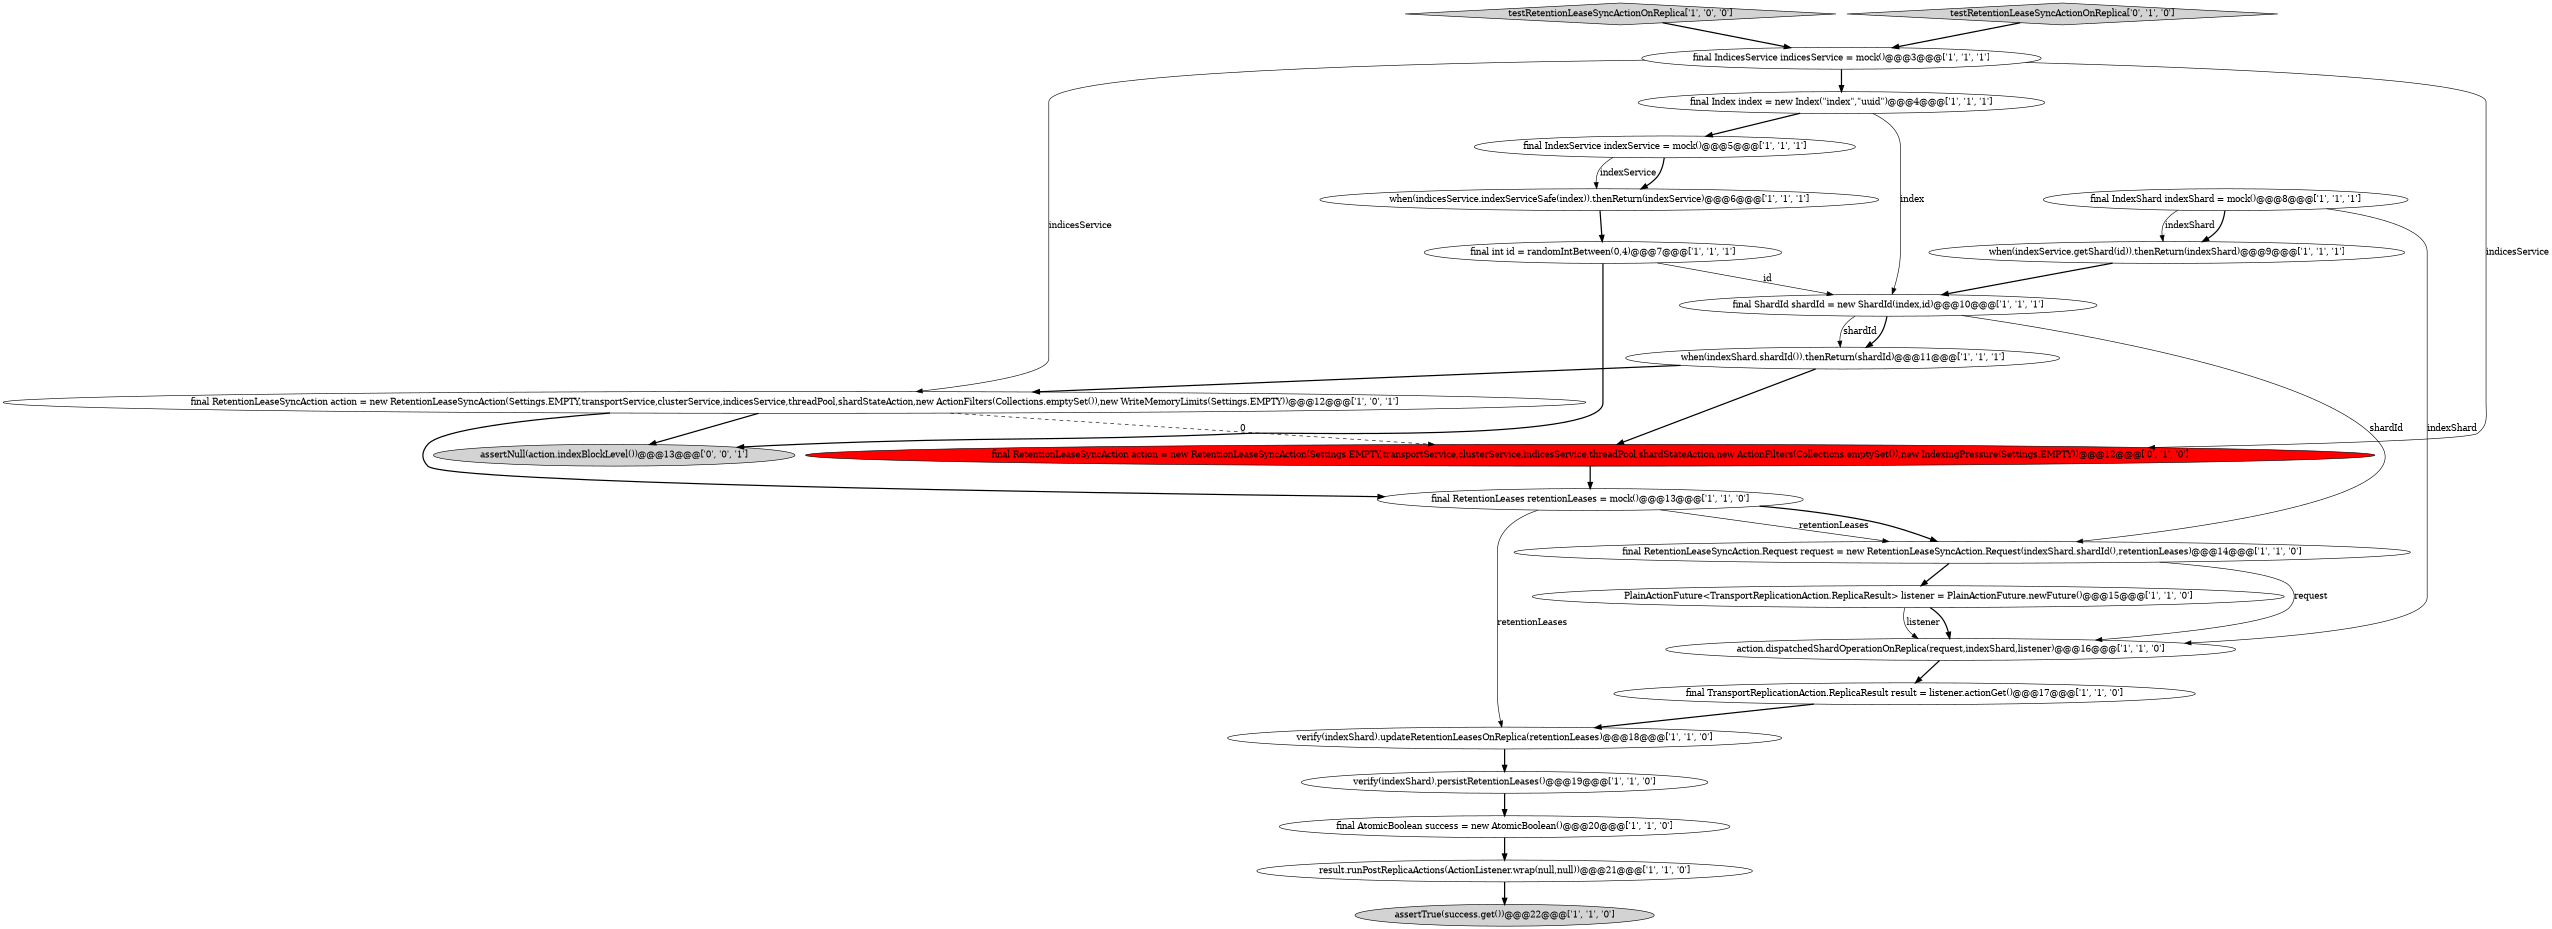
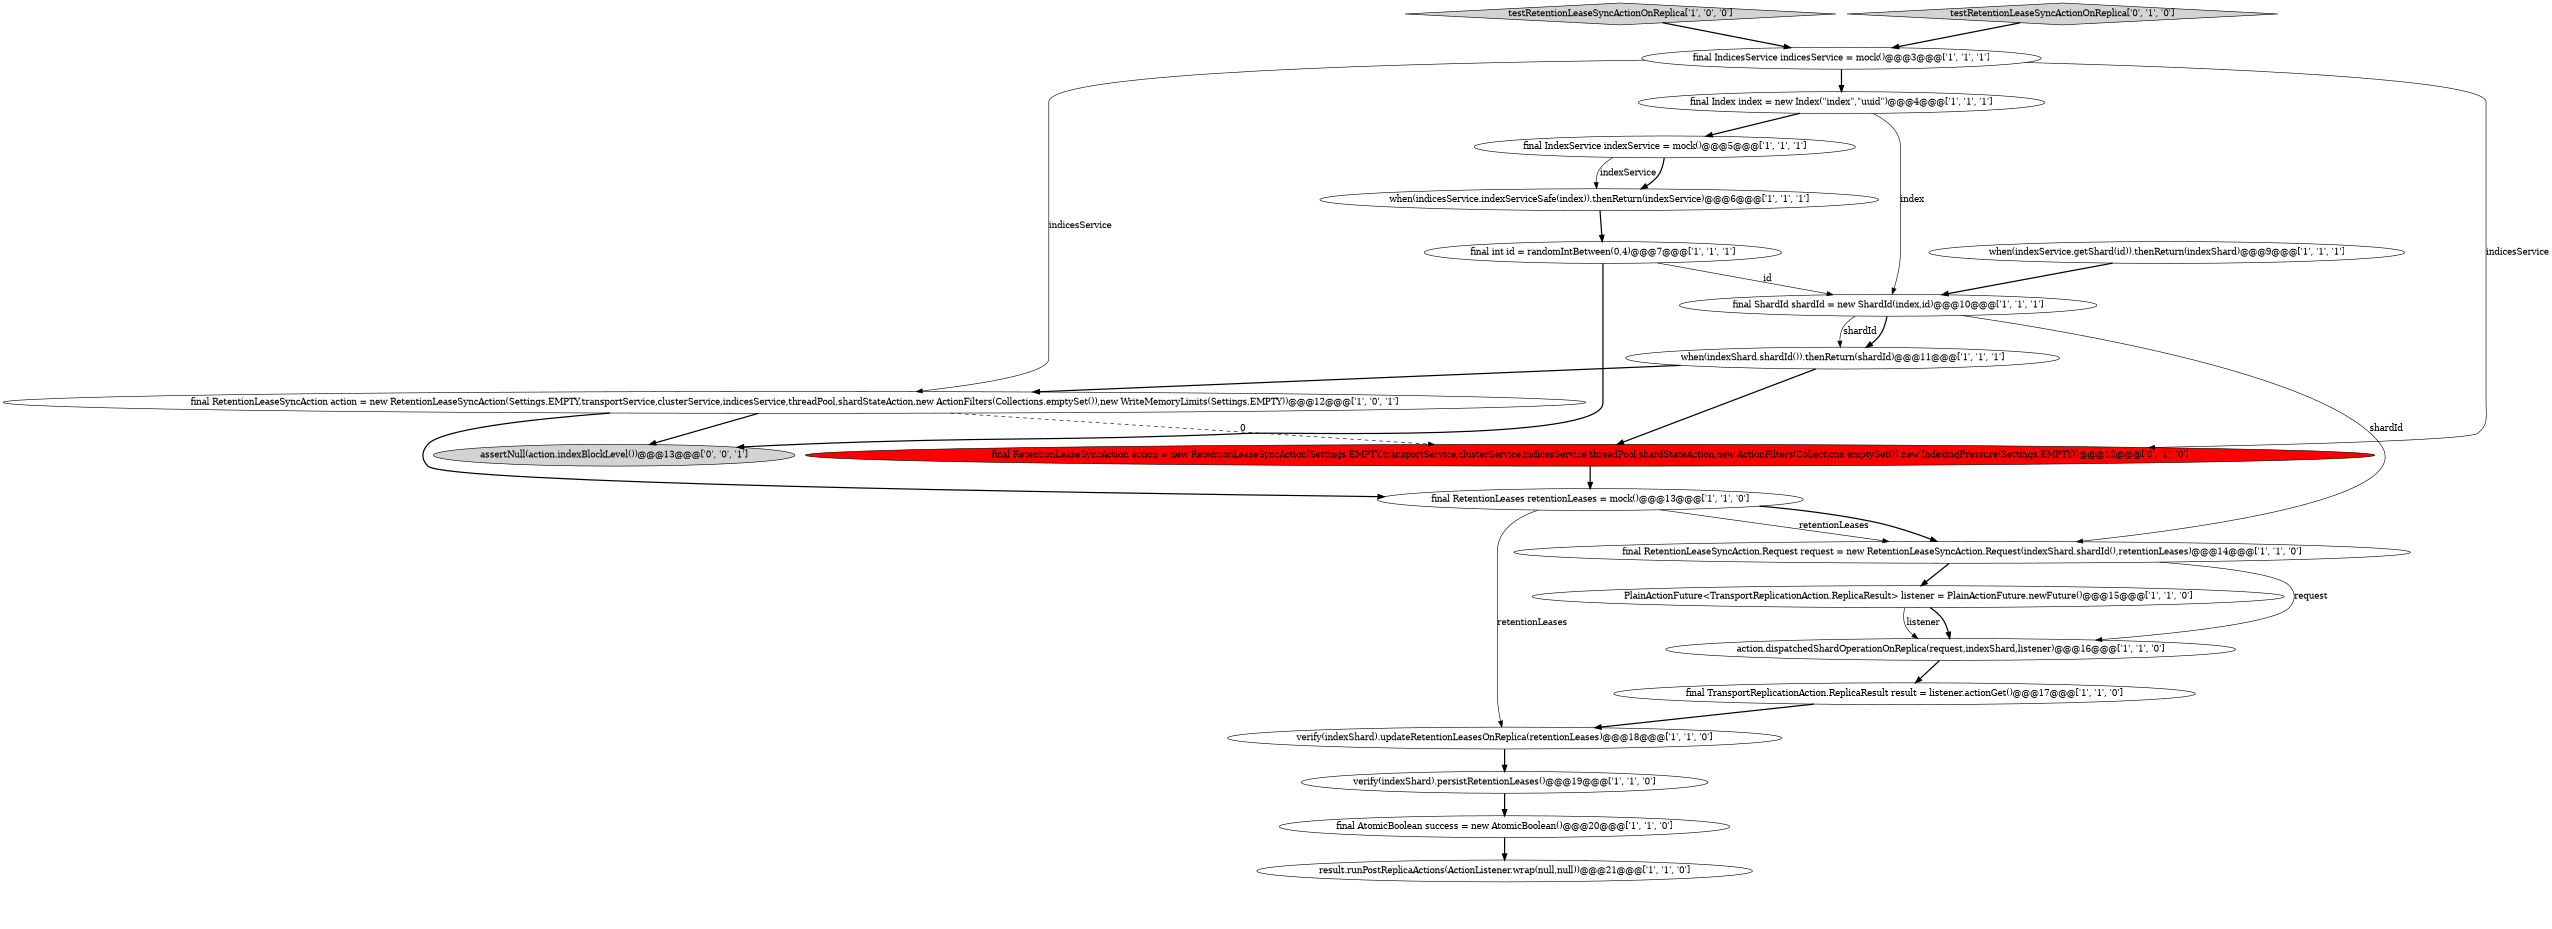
(2226, 200) -> none
(1505, 915) -> none
